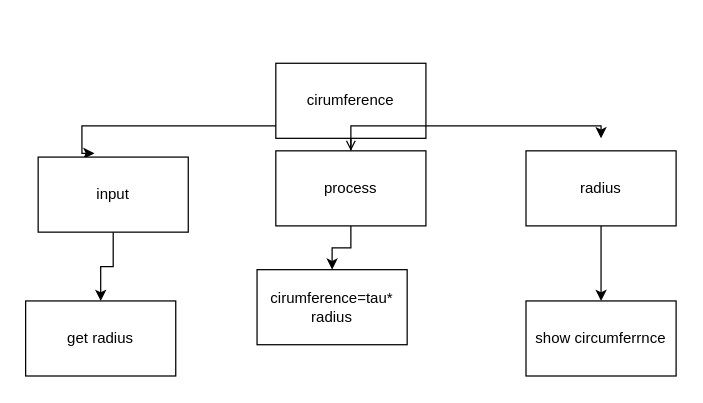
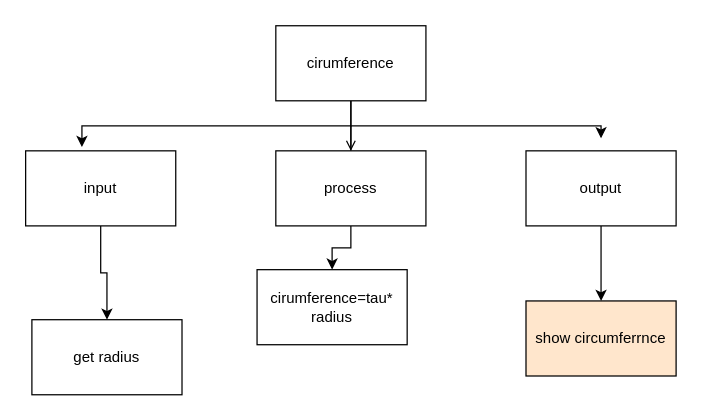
(351, 101) -> (351, 63)
(601, 188) -> (601, 188)
(113, 194) -> (101, 188)
(101, 338) -> (107, 357)
(601, 338) -> (601, 338)
